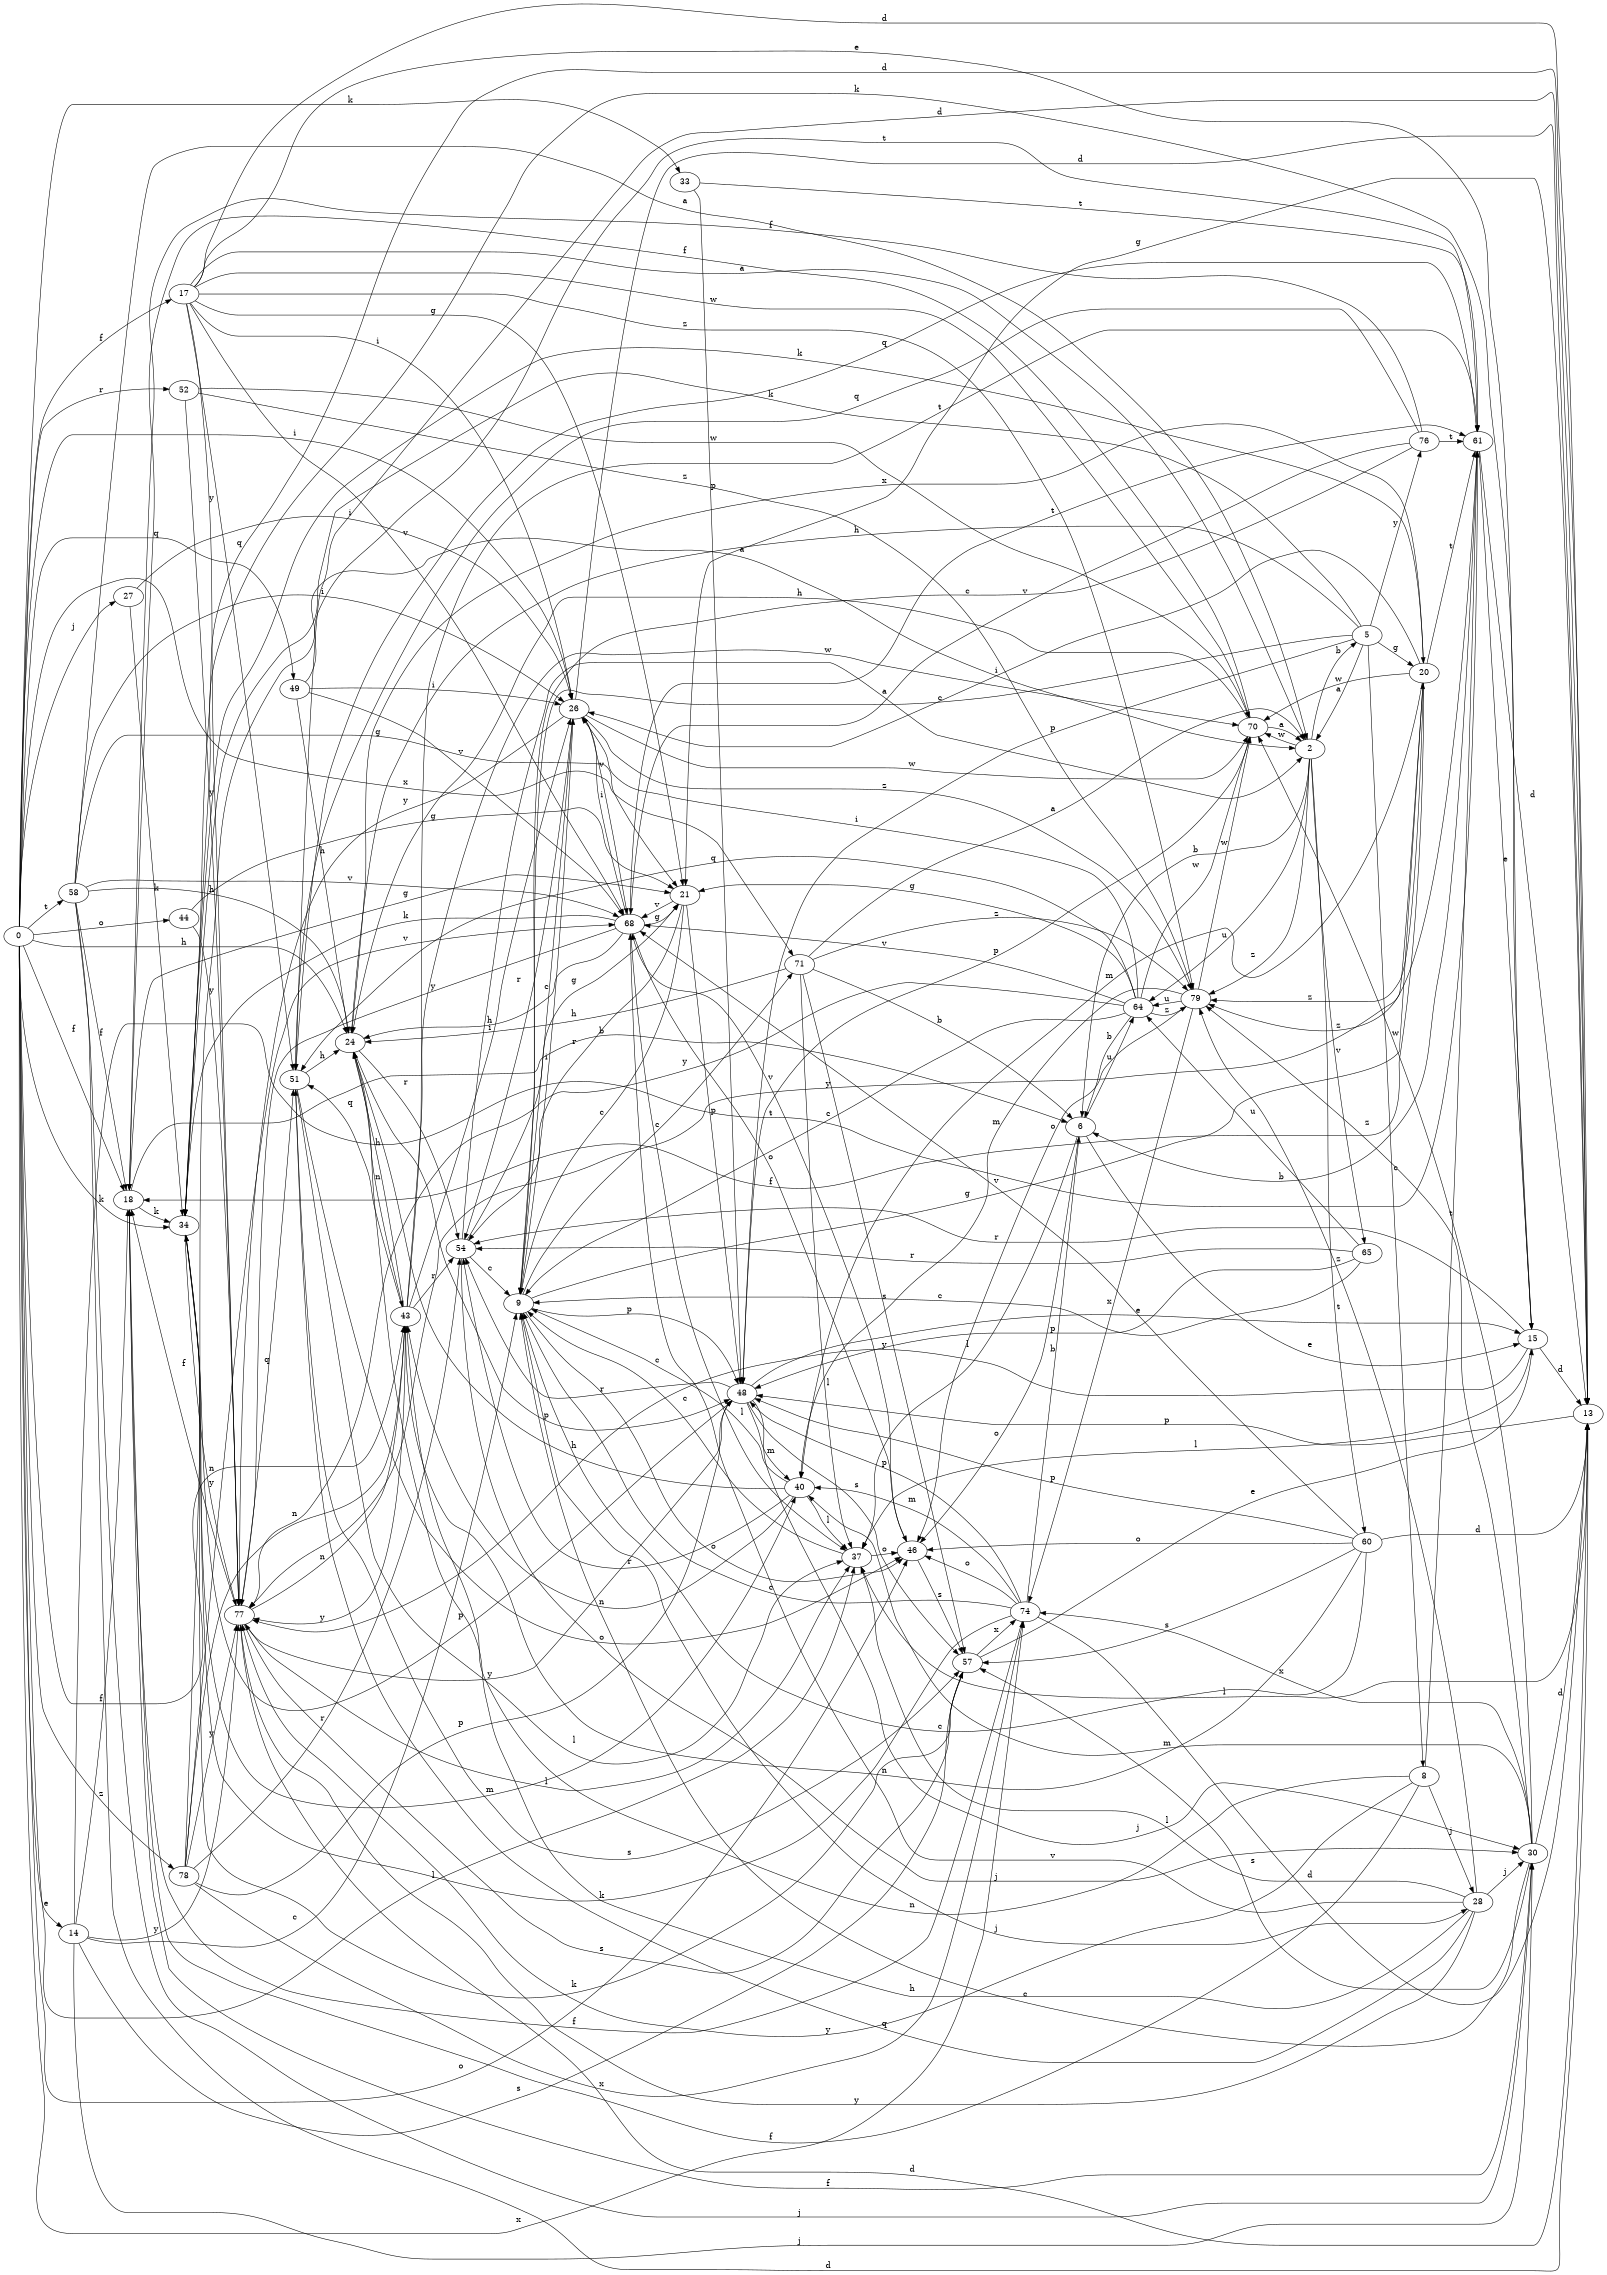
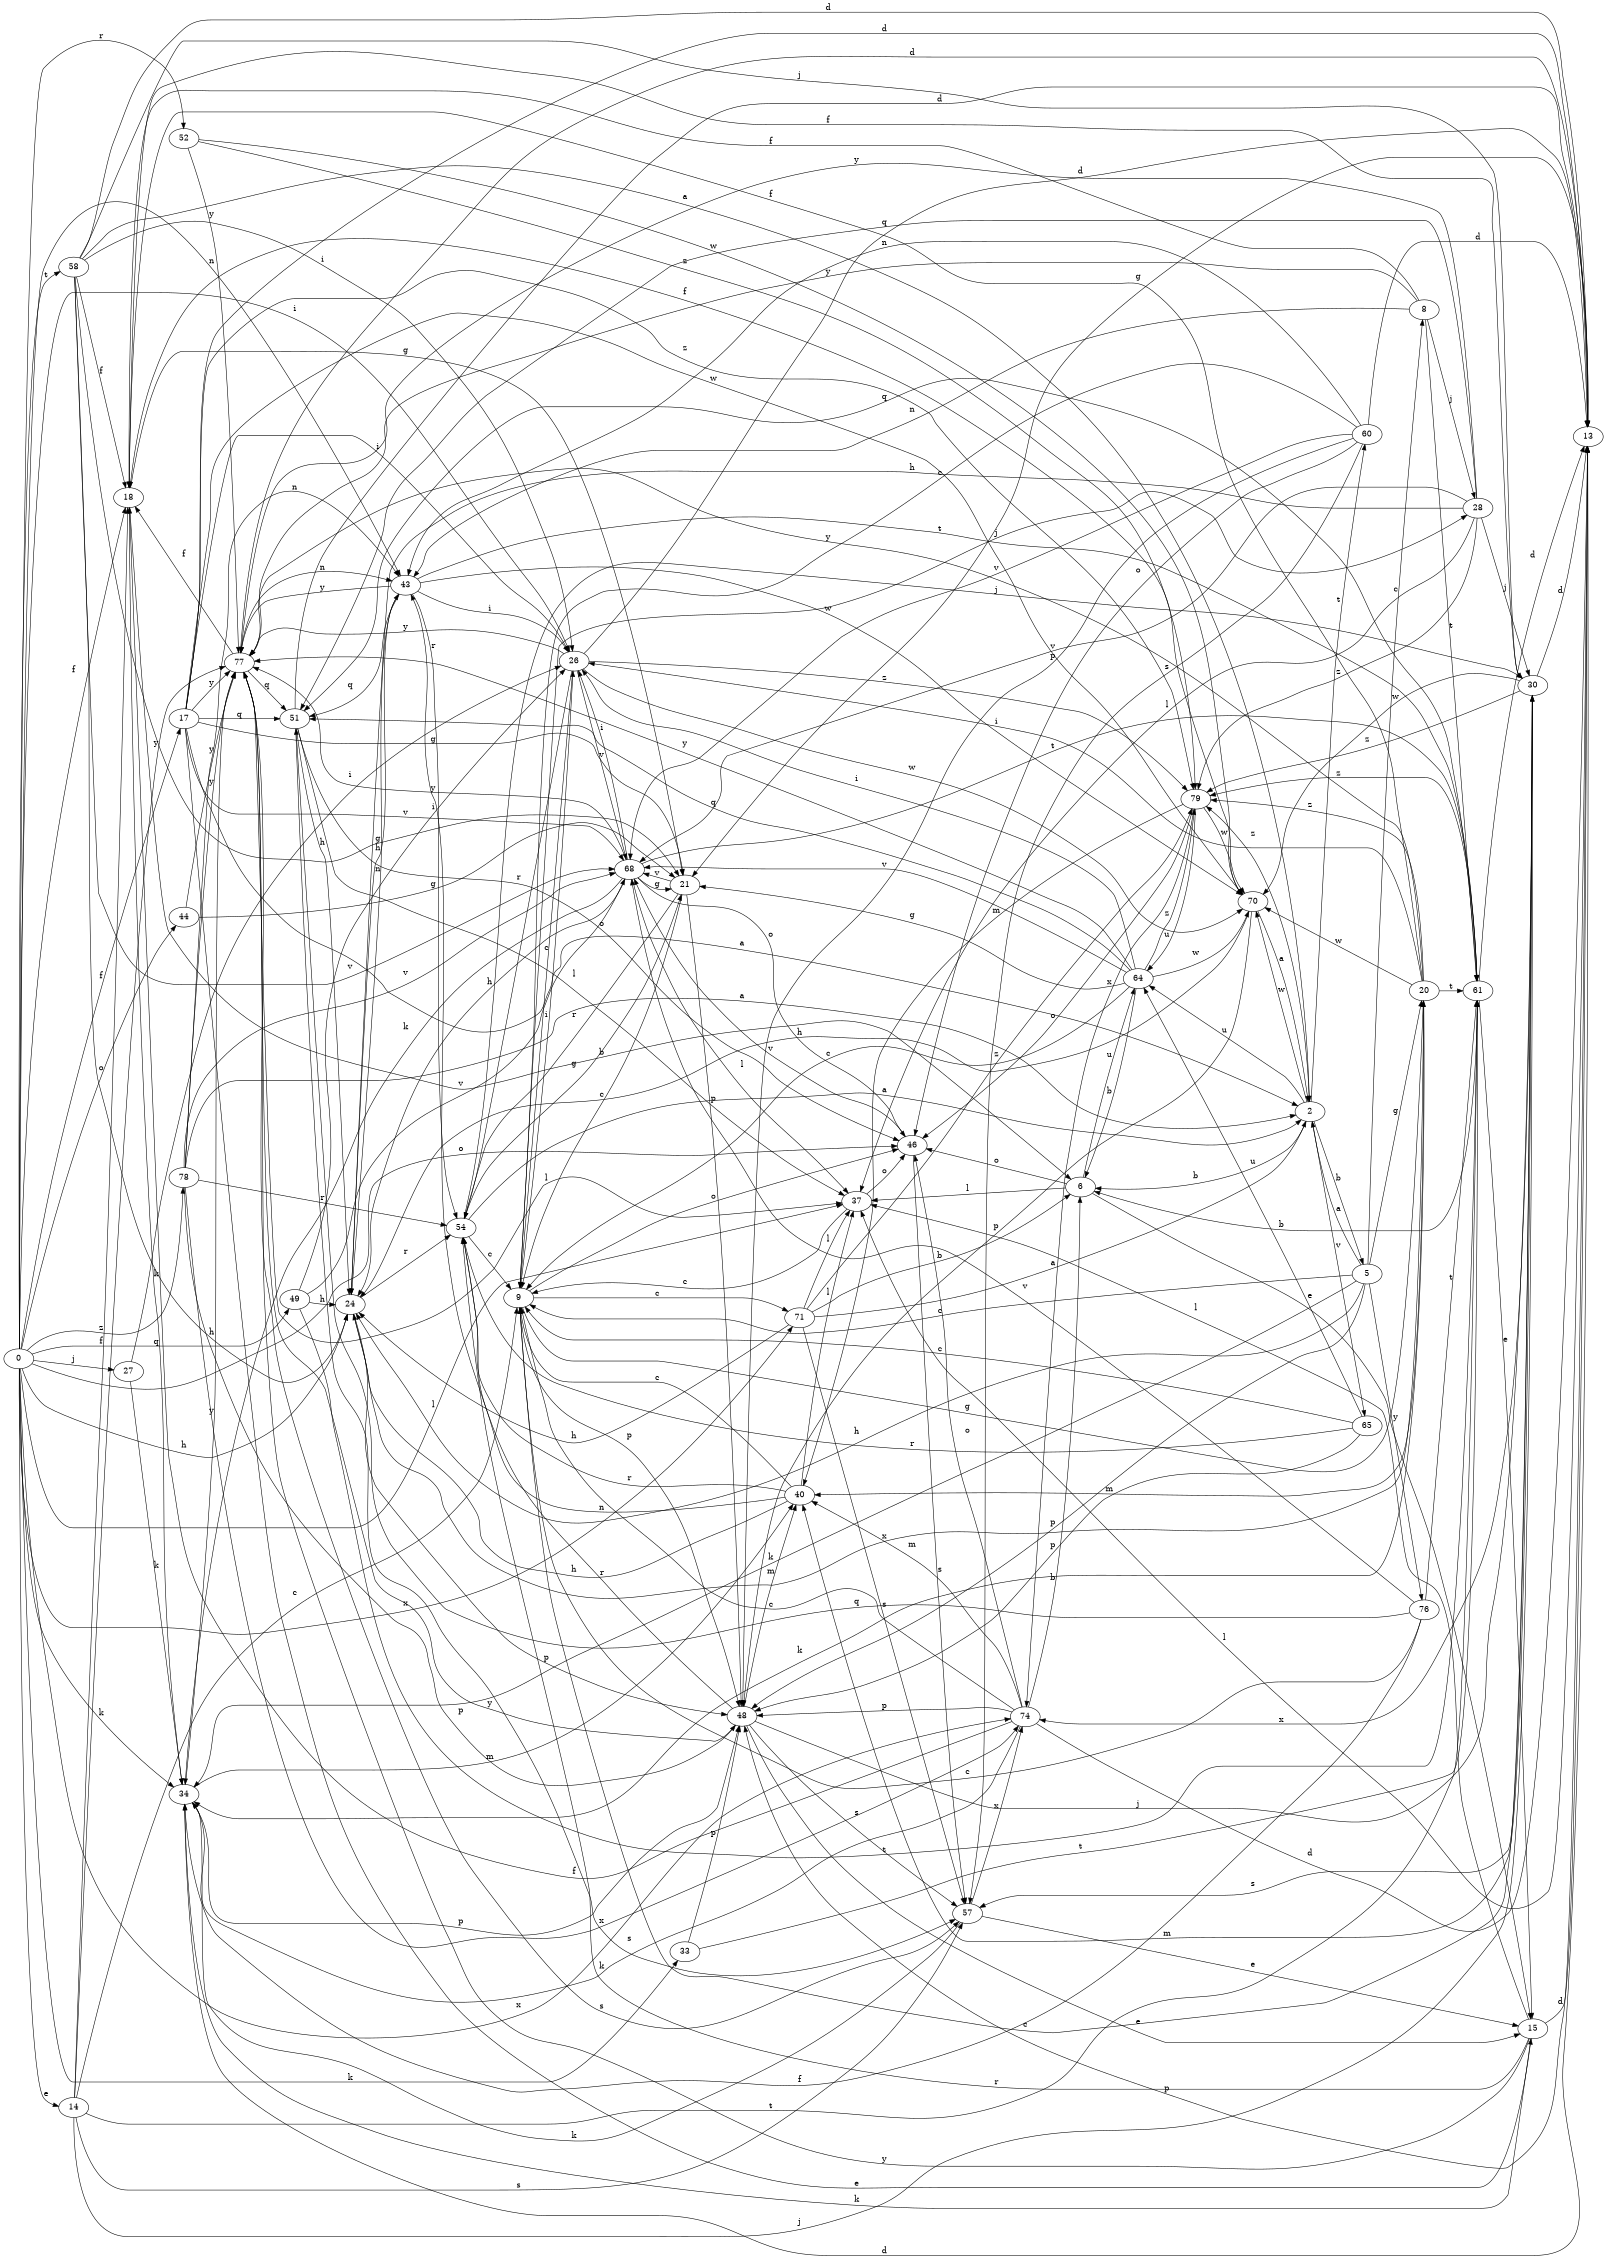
(360, 212) -> (826, 2083)
